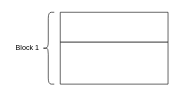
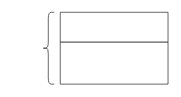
(27, 48) -> none
